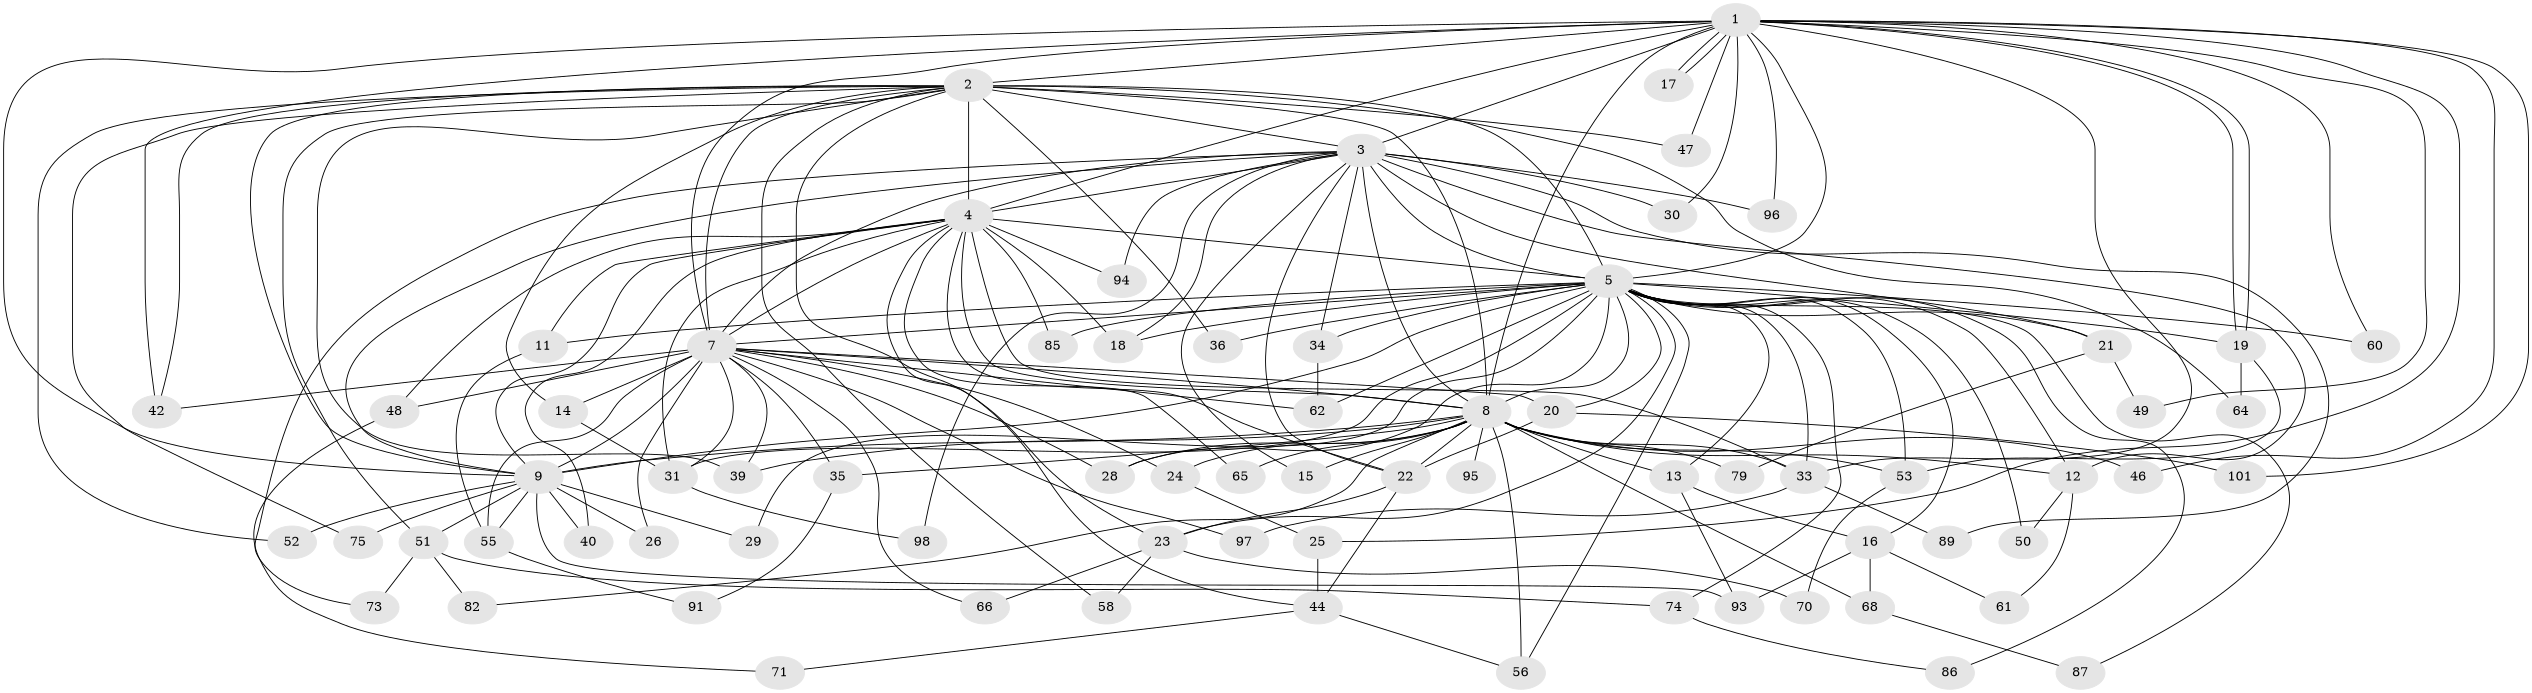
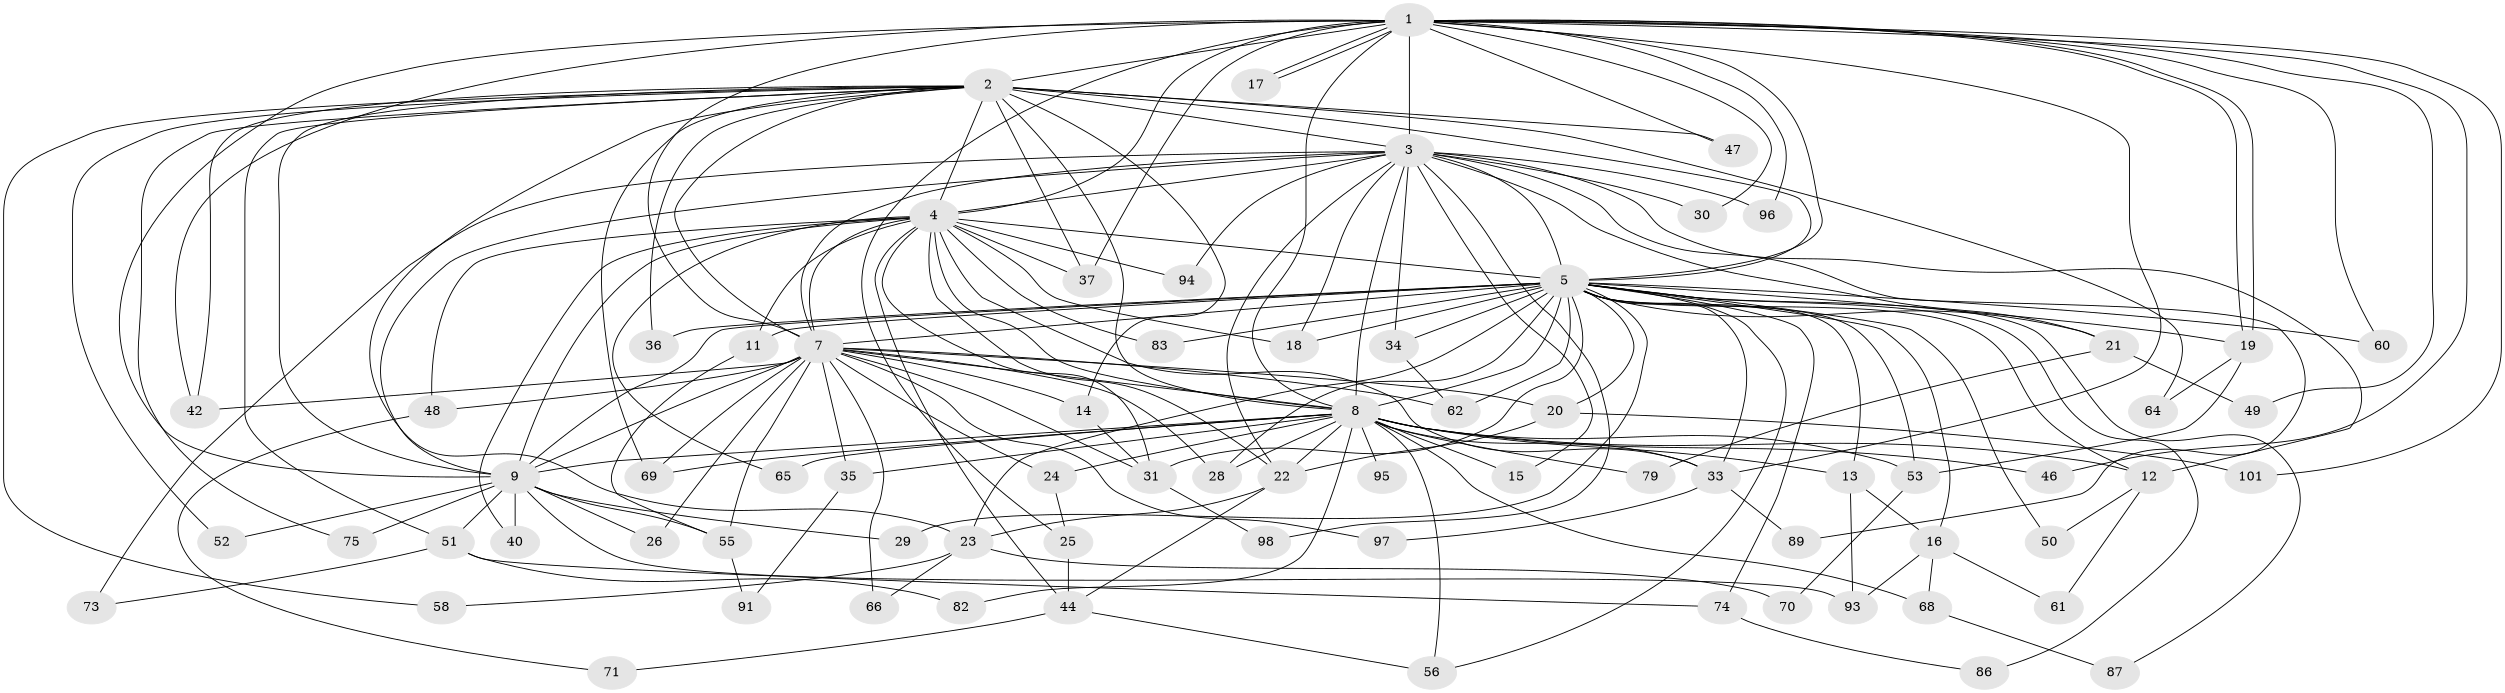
none -> (1087, 281)
(1053, 346) -> (1160, 346)
(738, 477) -> (649, 477)
